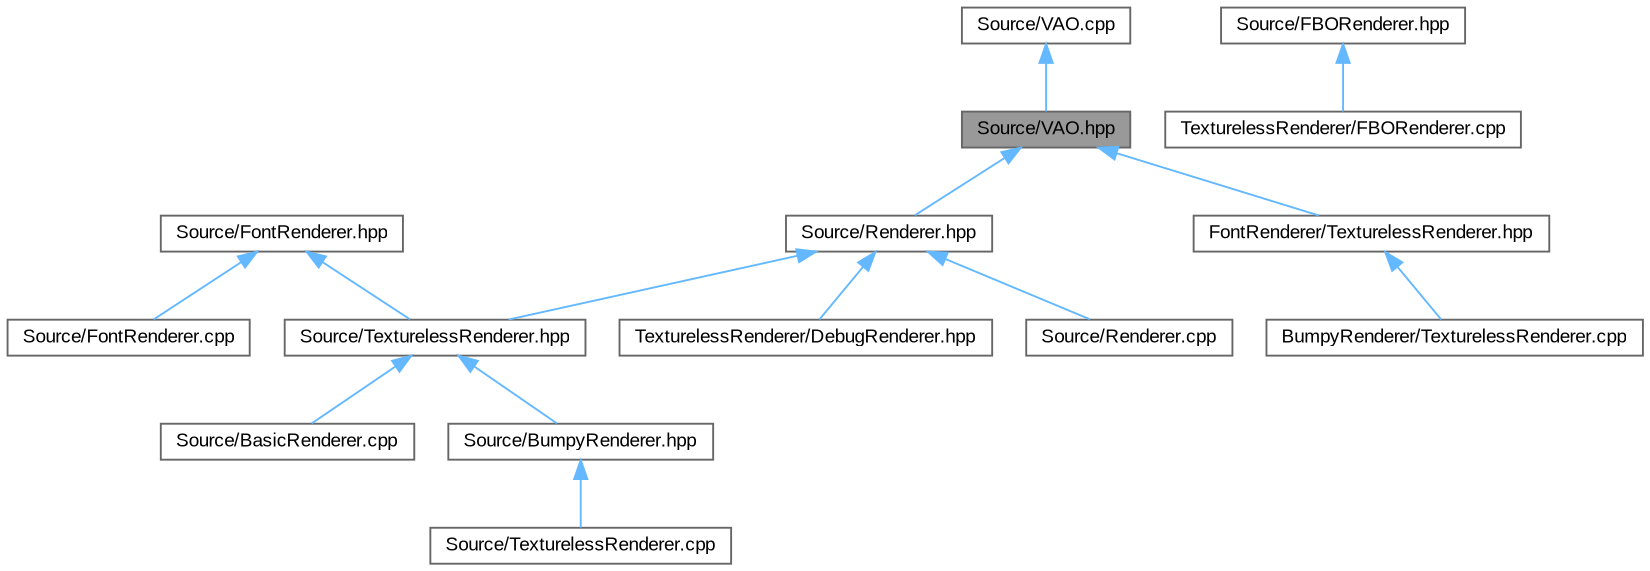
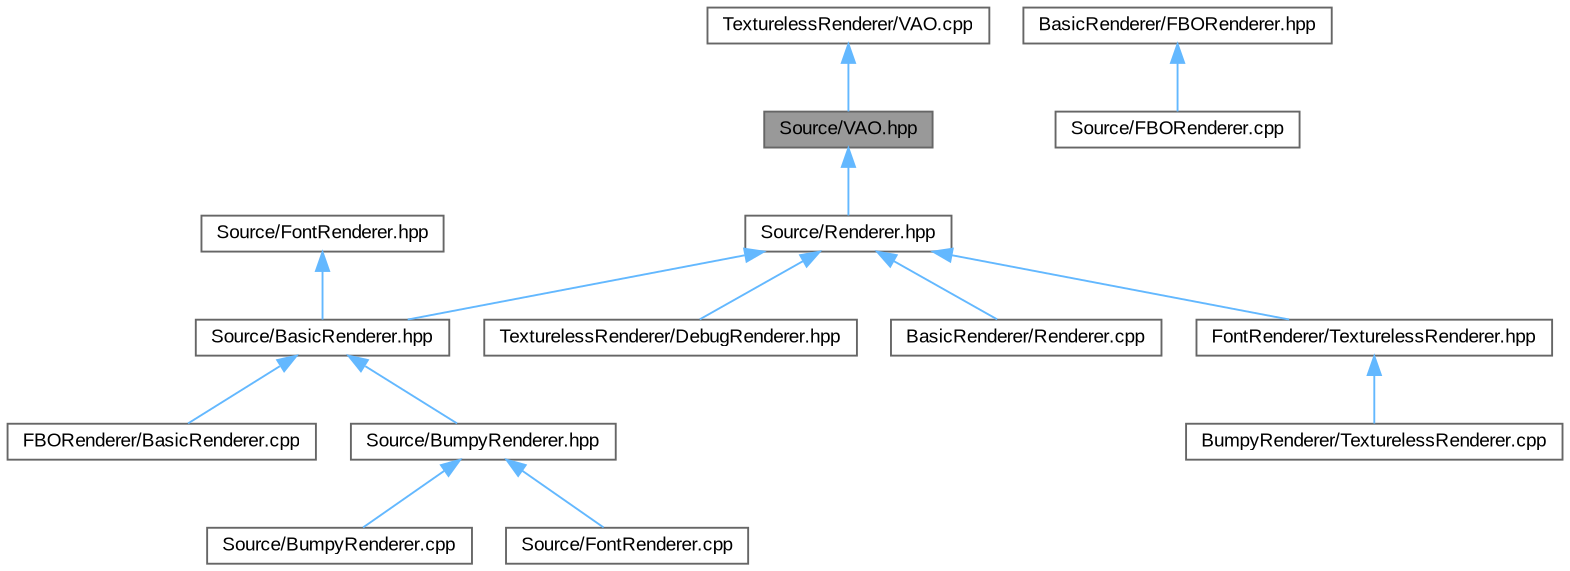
(1046, 26) -> (848, 26)
(1343, 26) -> (1178, 26)
(1343, 130) -> (1178, 130)
(1218, 184) -> (1121, 287)
(197, 291) -> (563, 499)
(435, 338) -> (323, 338)
(1129, 338) -> (1026, 338)
(288, 442) -> (162, 442)
(581, 546) -> (340, 546)
